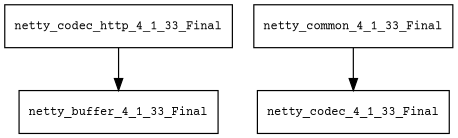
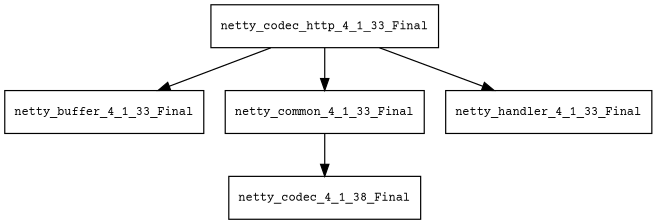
none -> (325, 63)
(353, 112) -> (325, 198)
none -> (549, 112)
